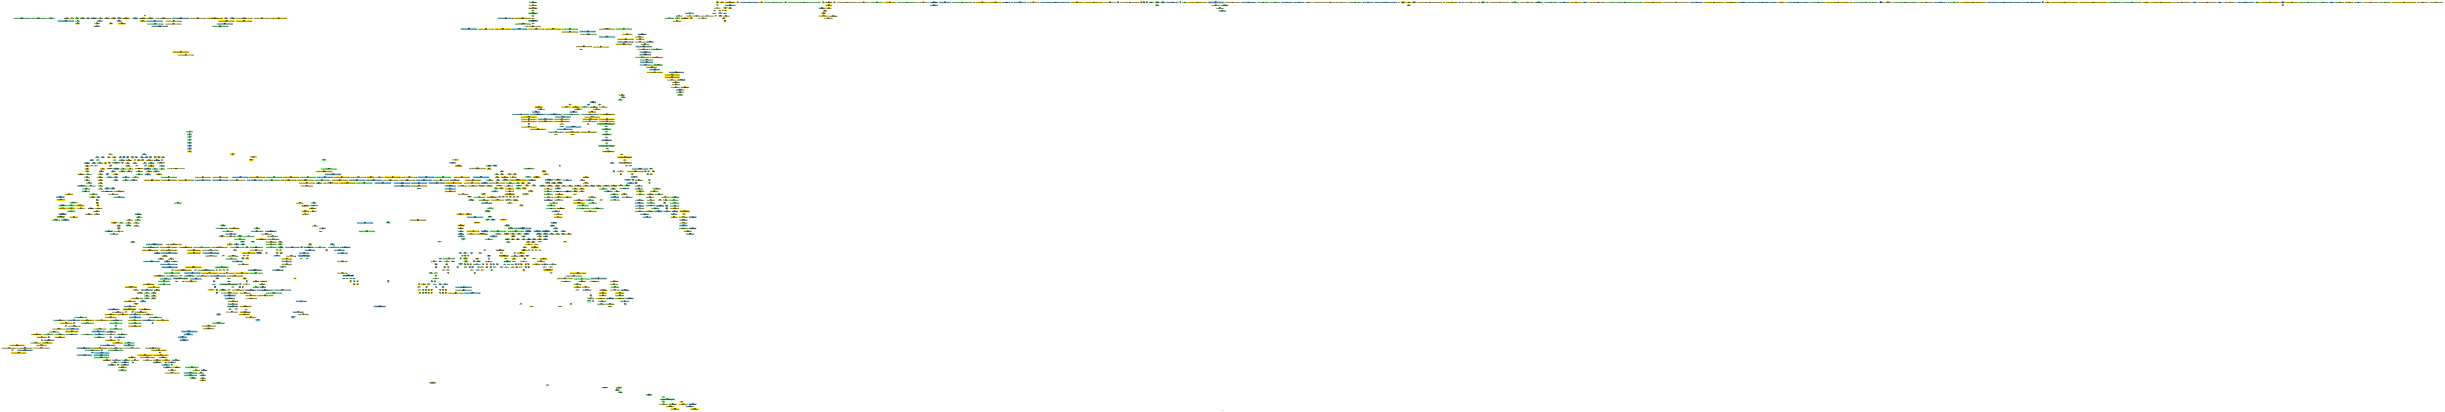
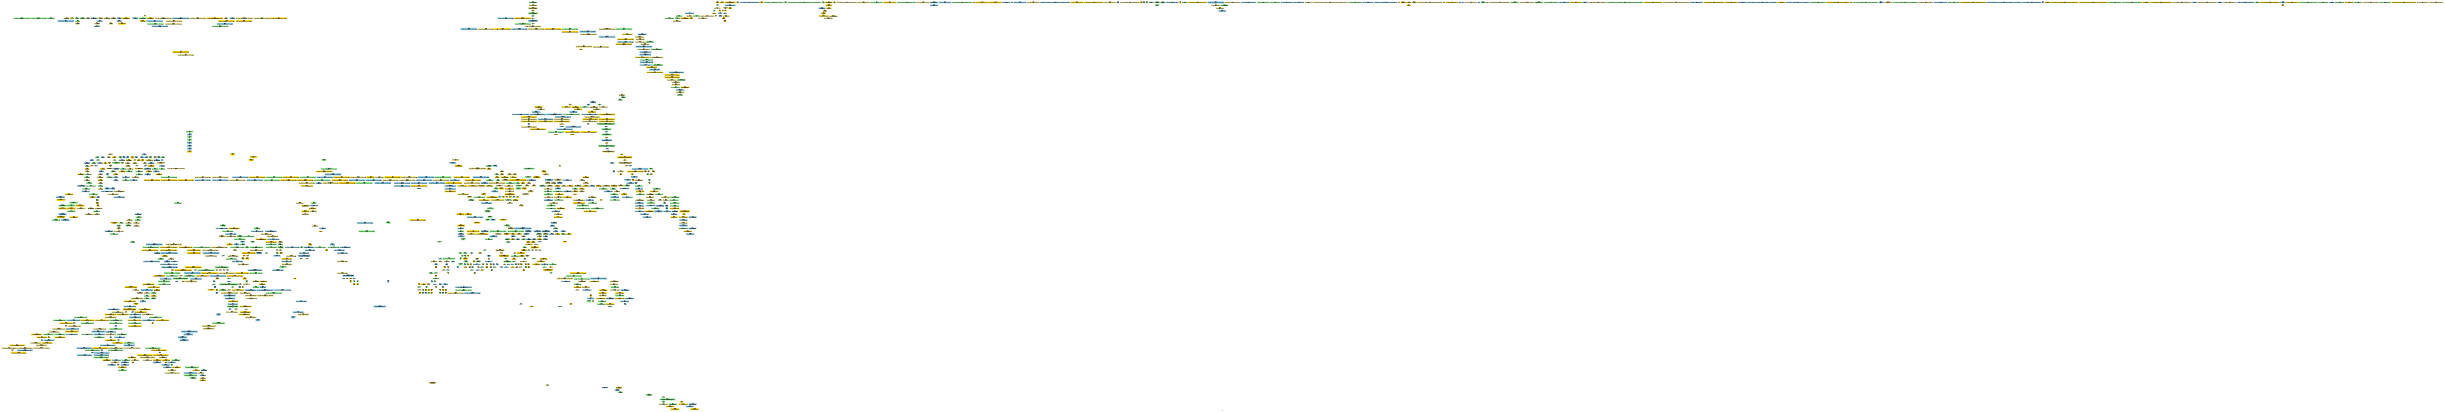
(159, 157) -> (159, 157)
